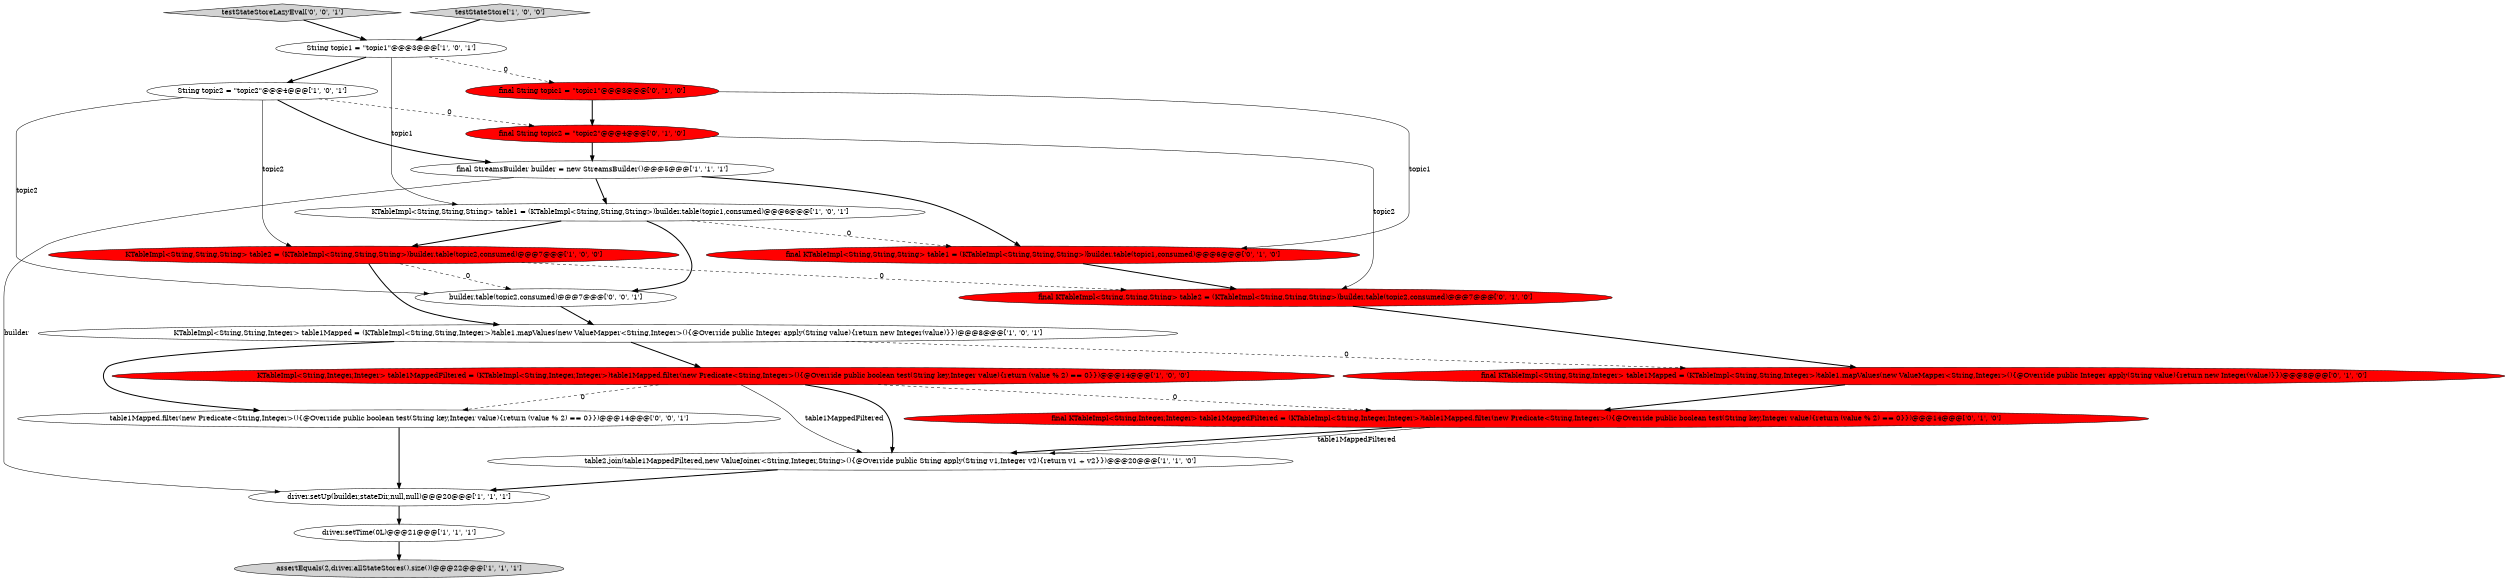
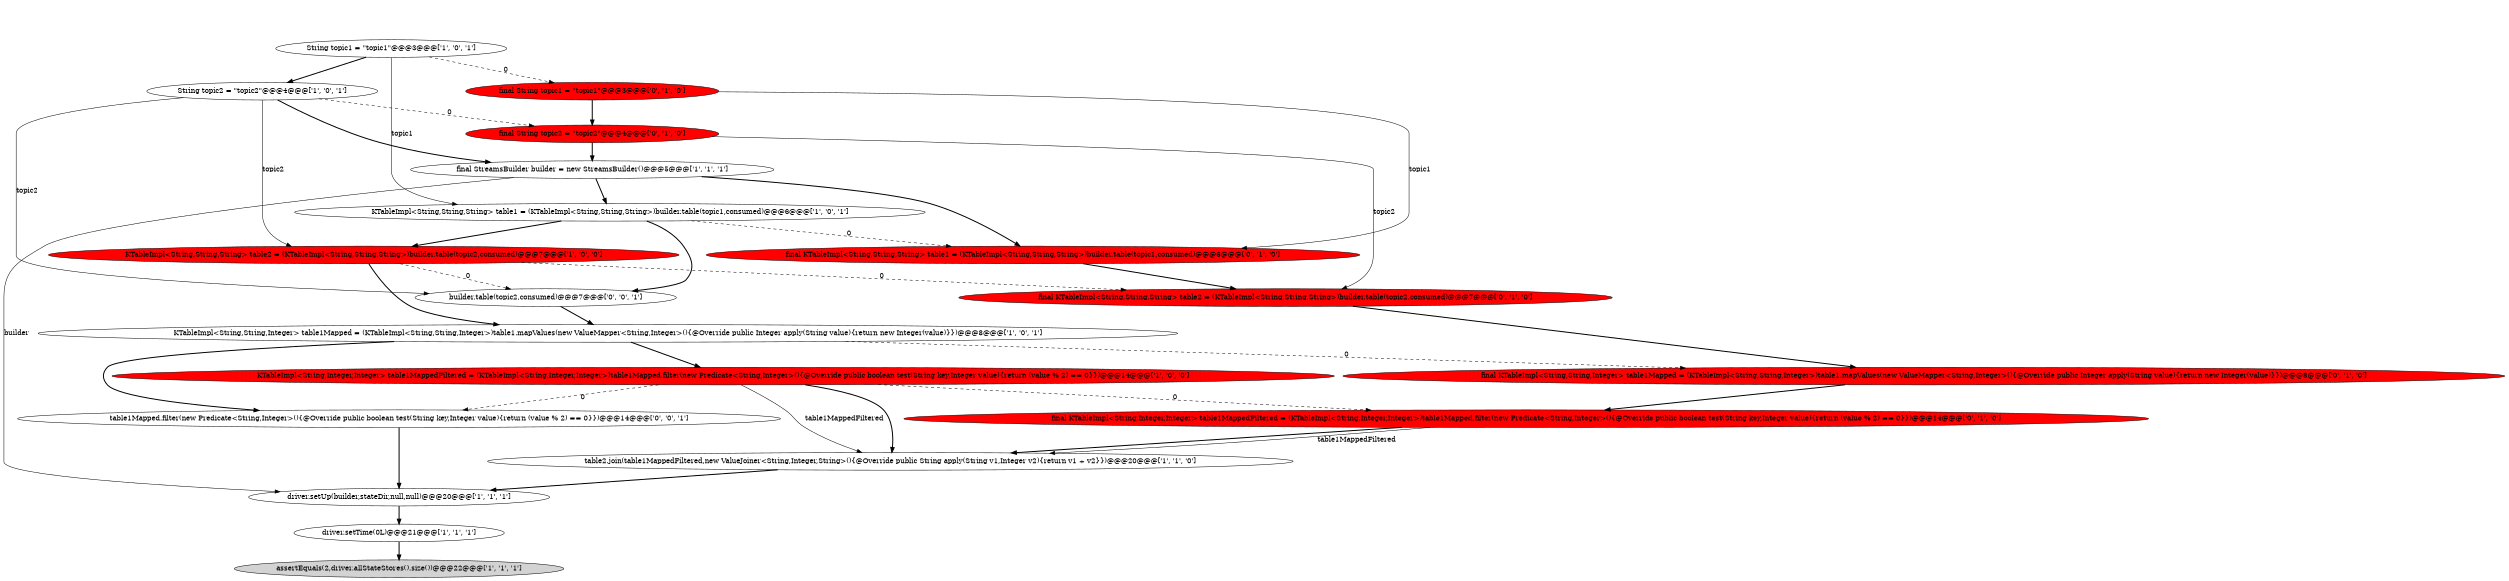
(282, 13) -> none
(500, 13) -> none
